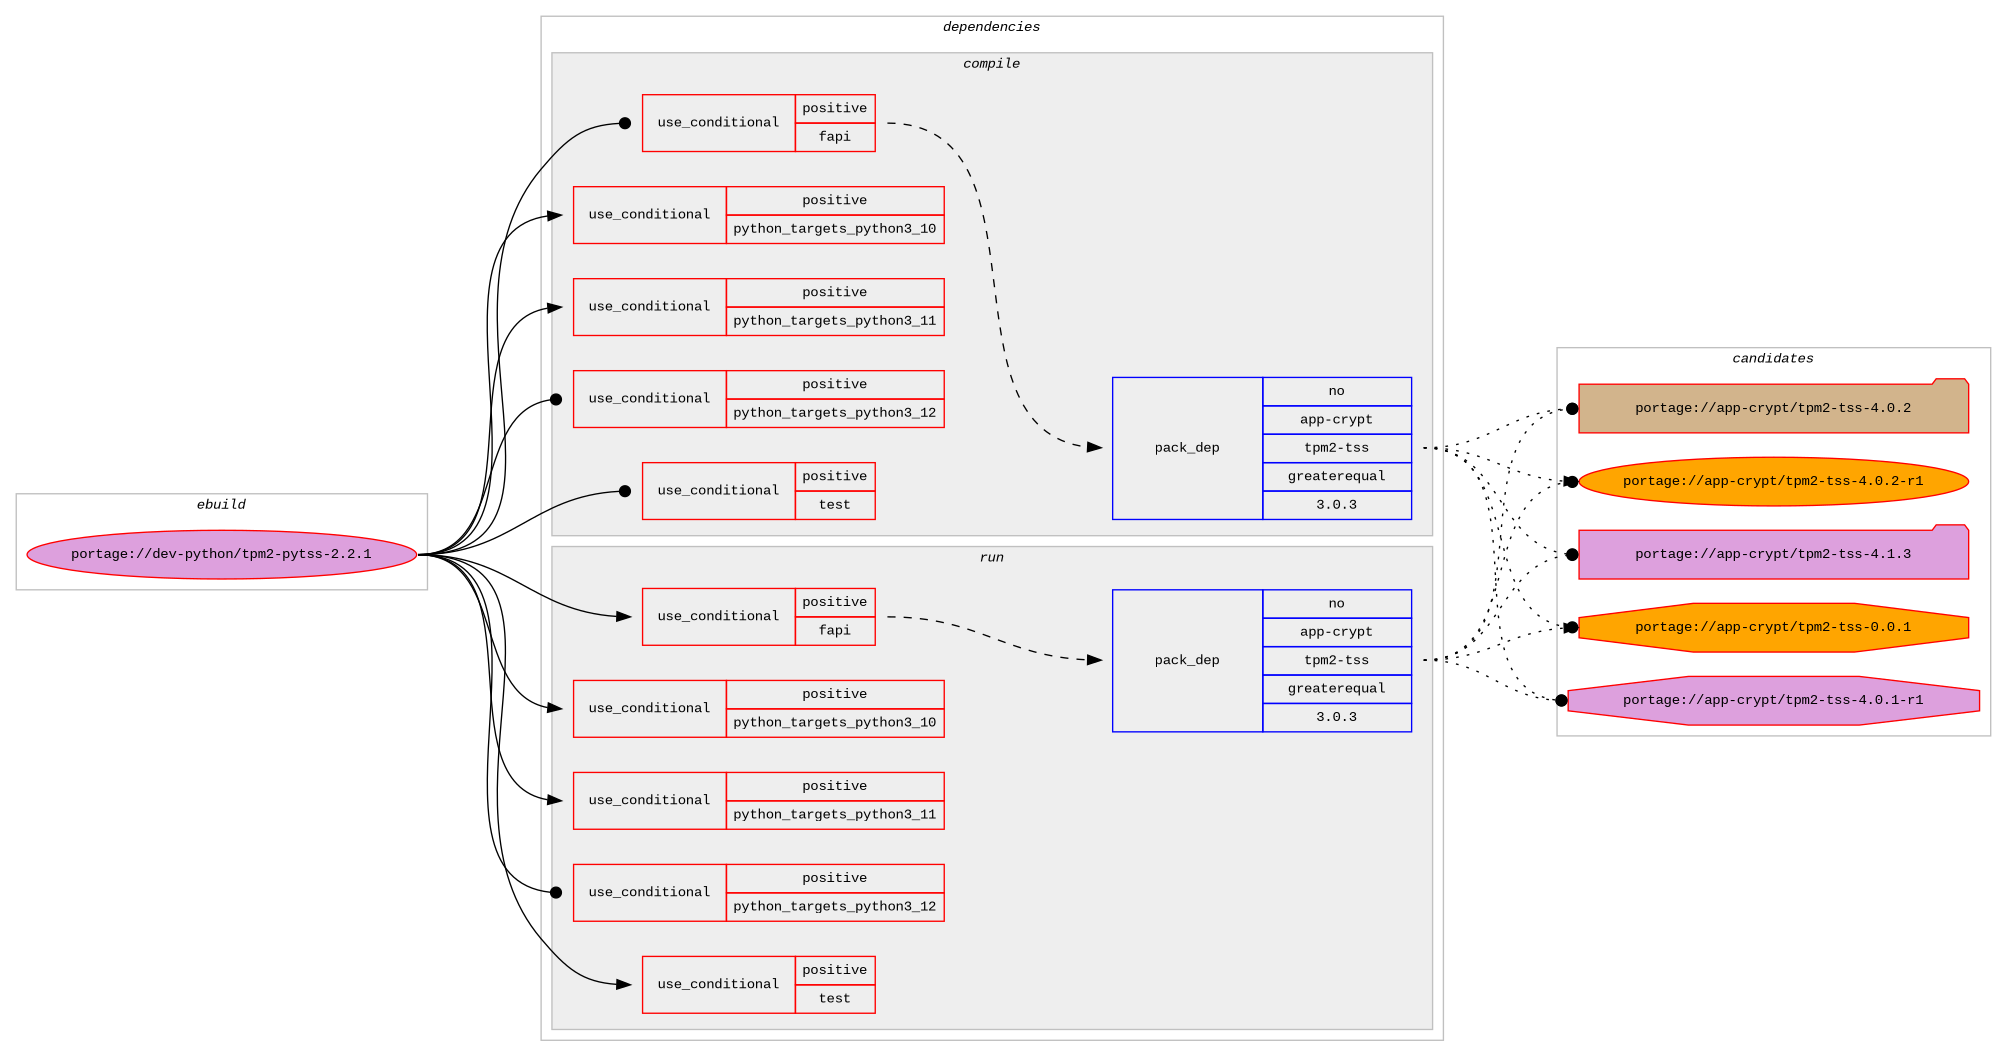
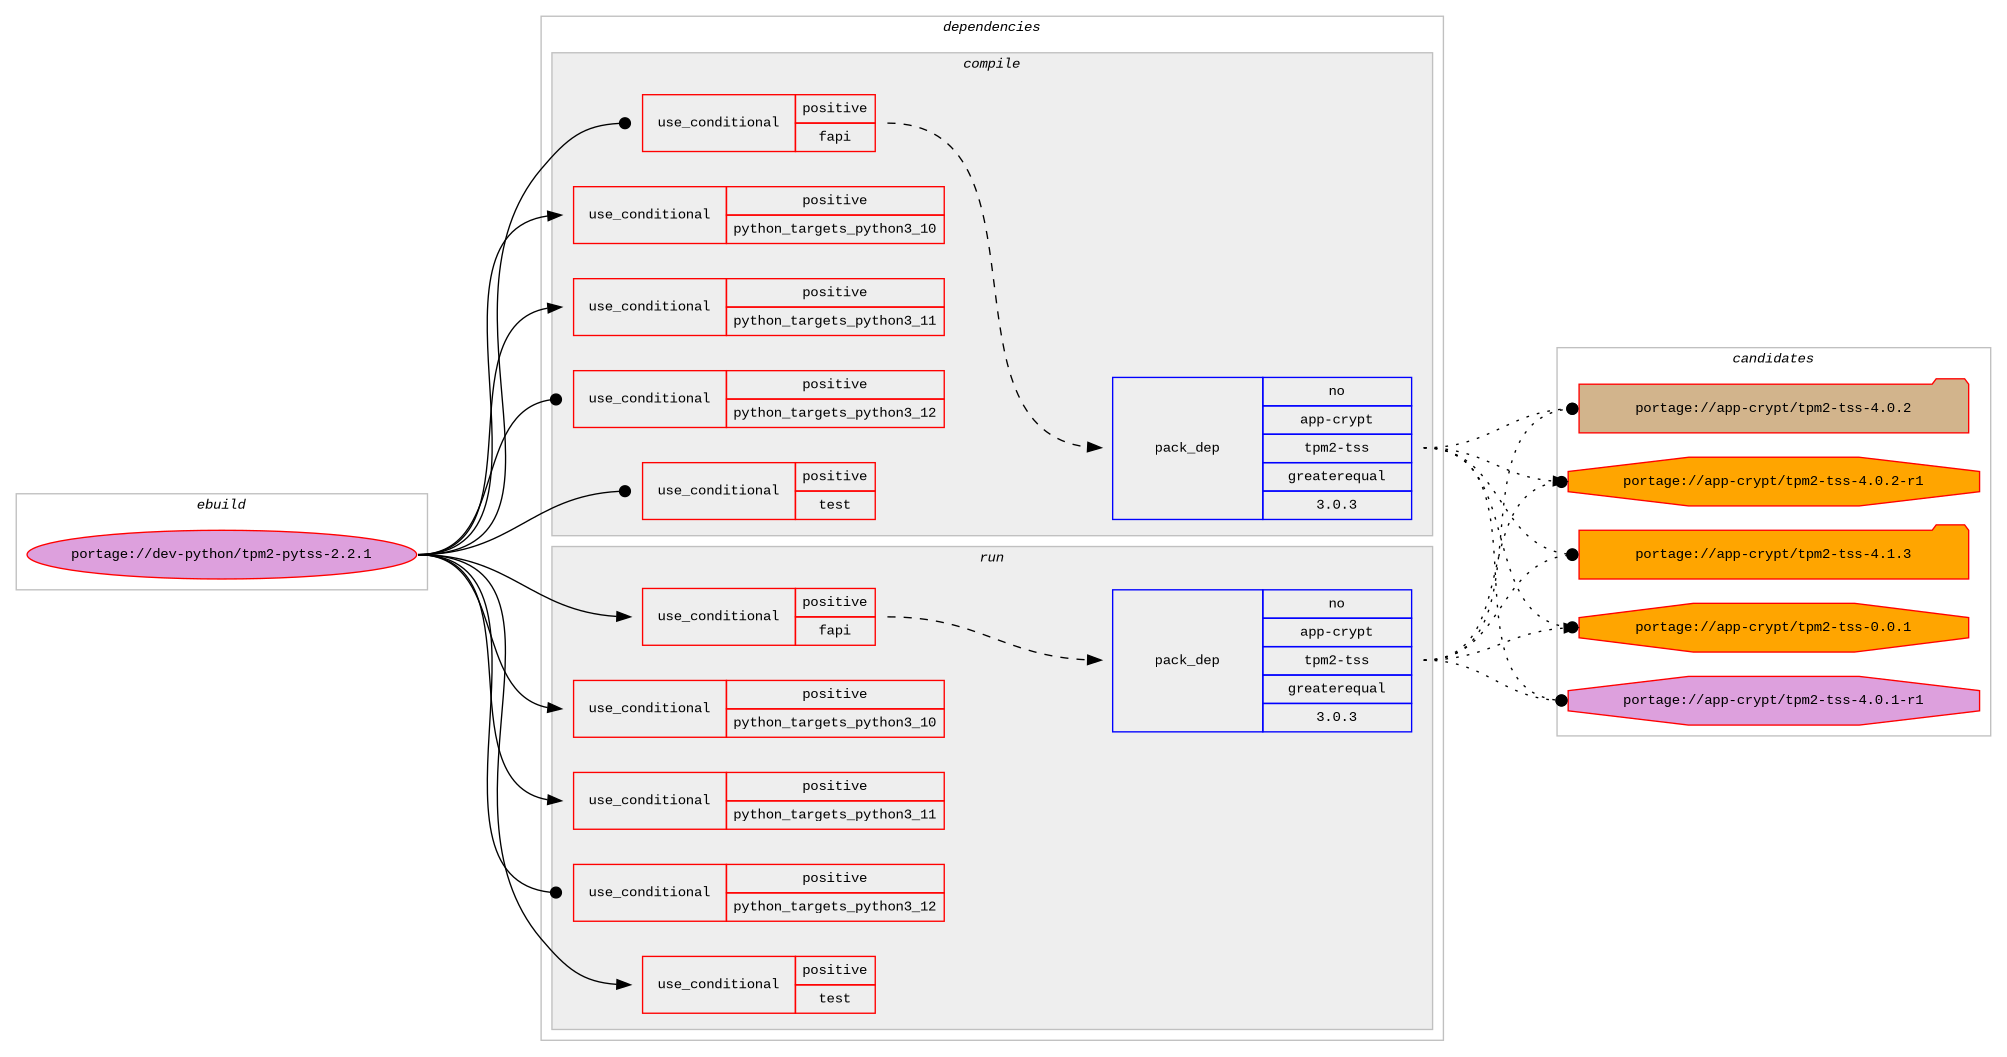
(1774, 482) -> (1774, 482)
(1774, 555) -> (1774, 555)
